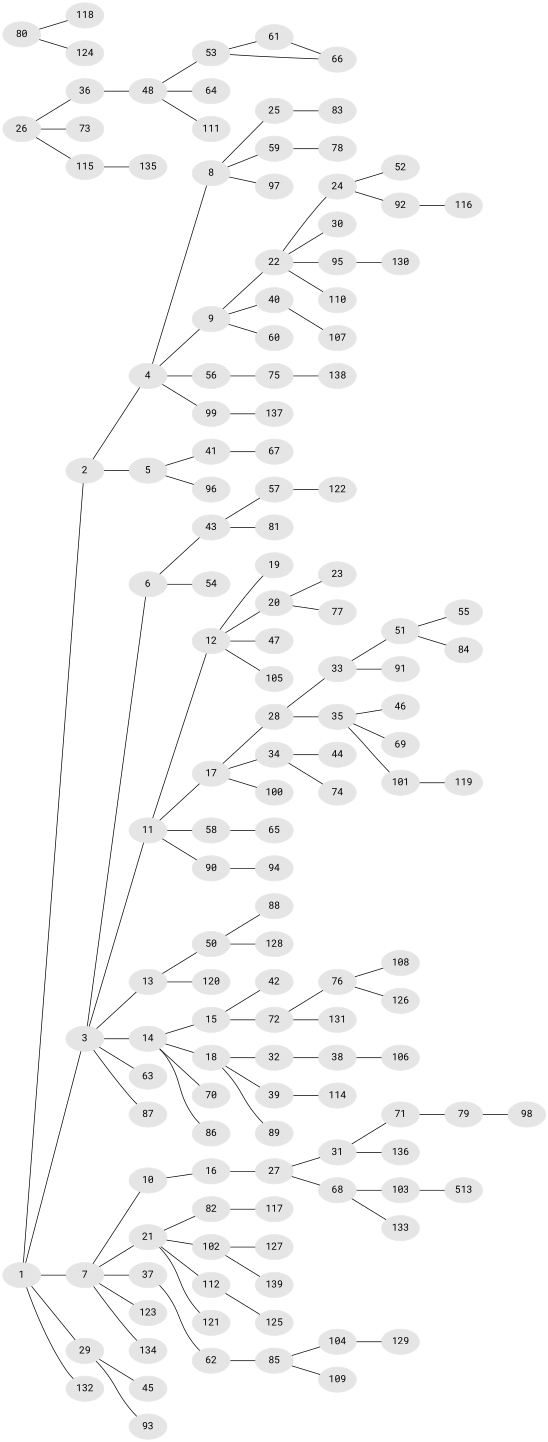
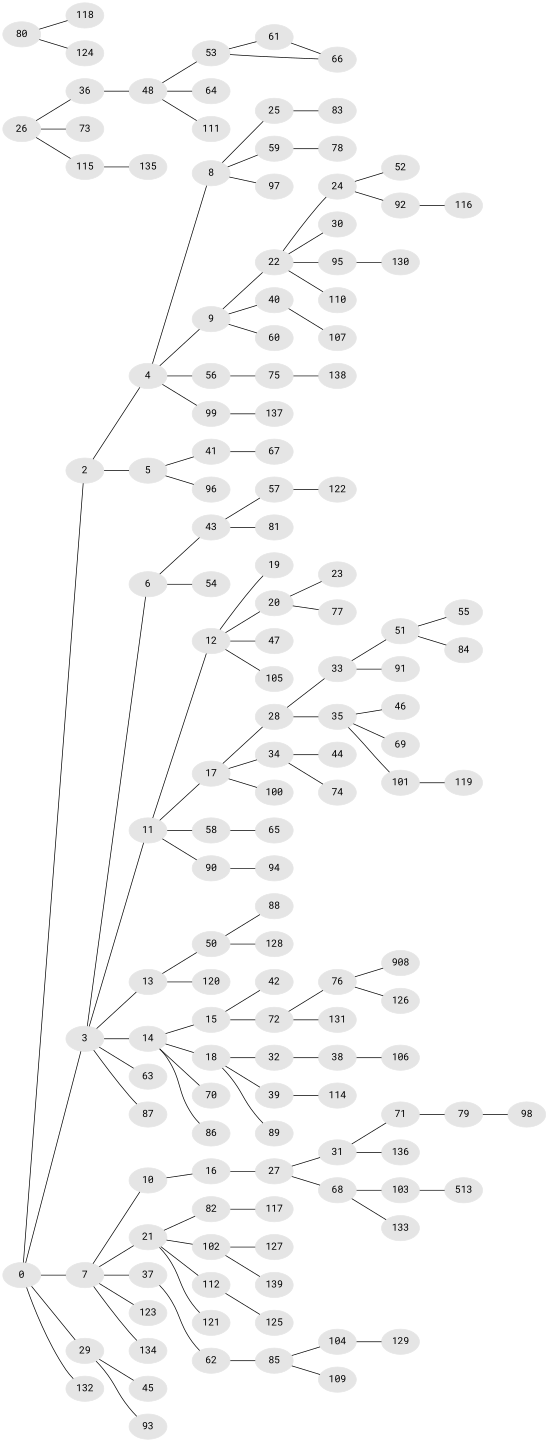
(400, 963) -> (400, 963)
(22, 1275) -> (22, 1275)
